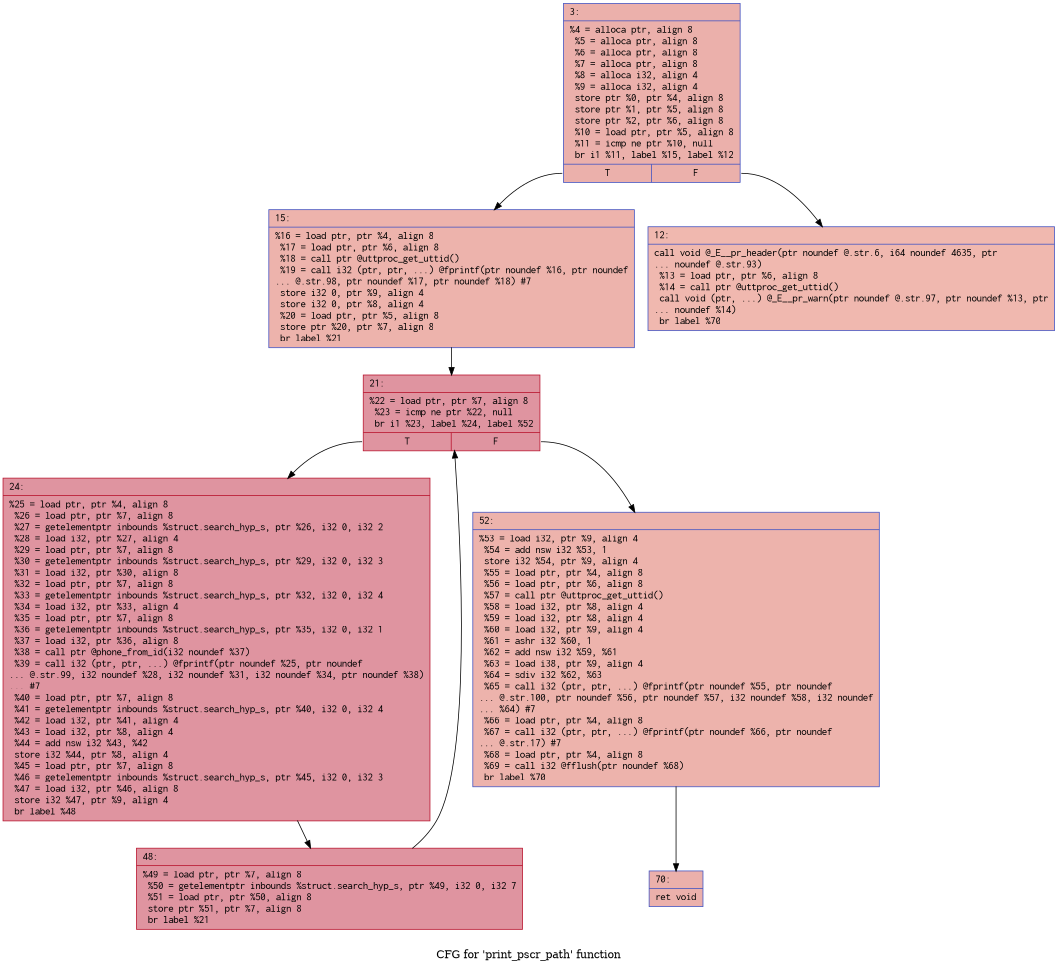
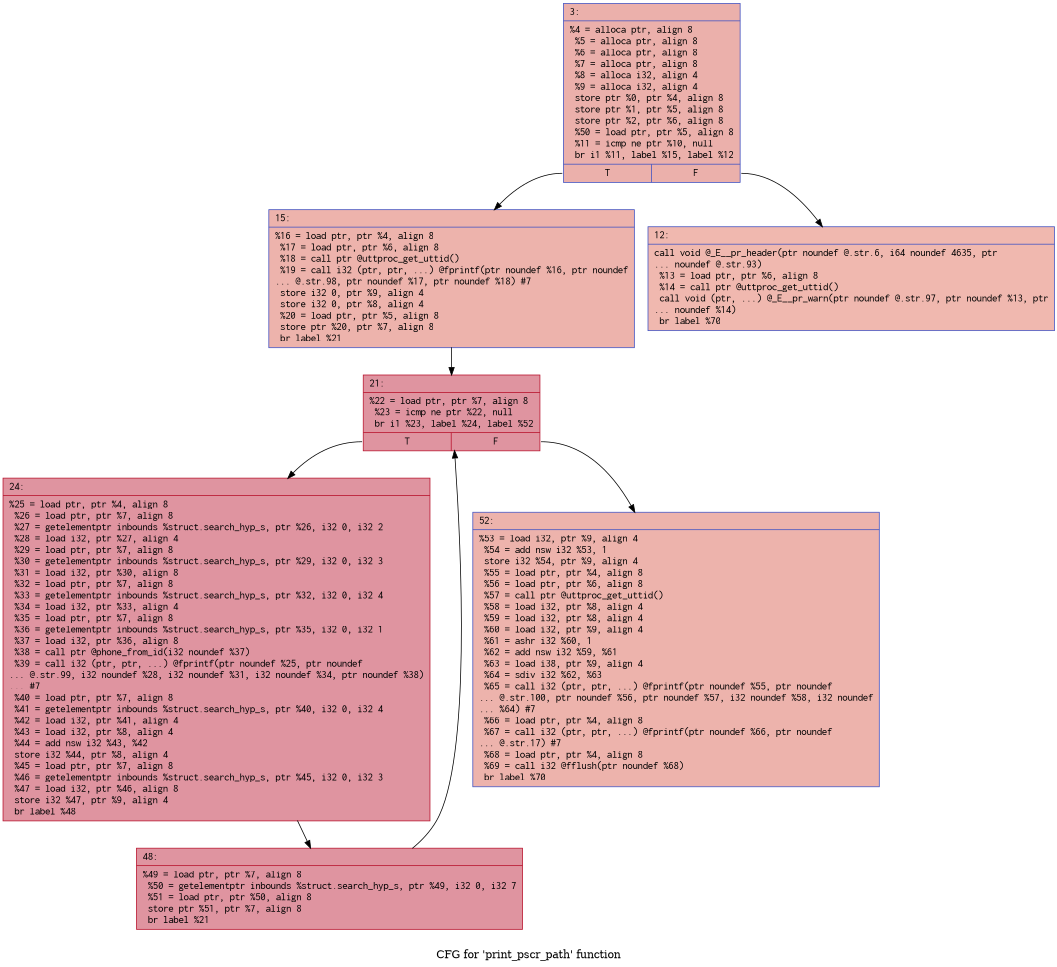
(652, 132) -> (652, 132)
(676, 889) -> none
